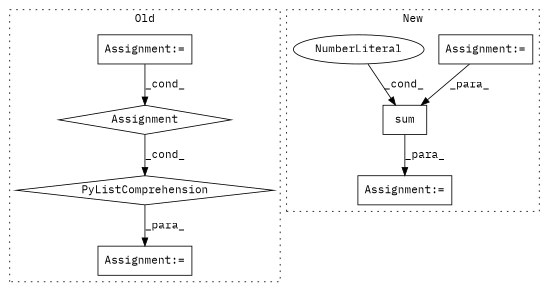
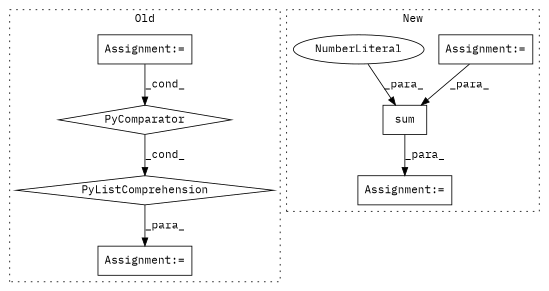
(404, 85) -> (404, 85)
(145, 120) -> (145, 120)
